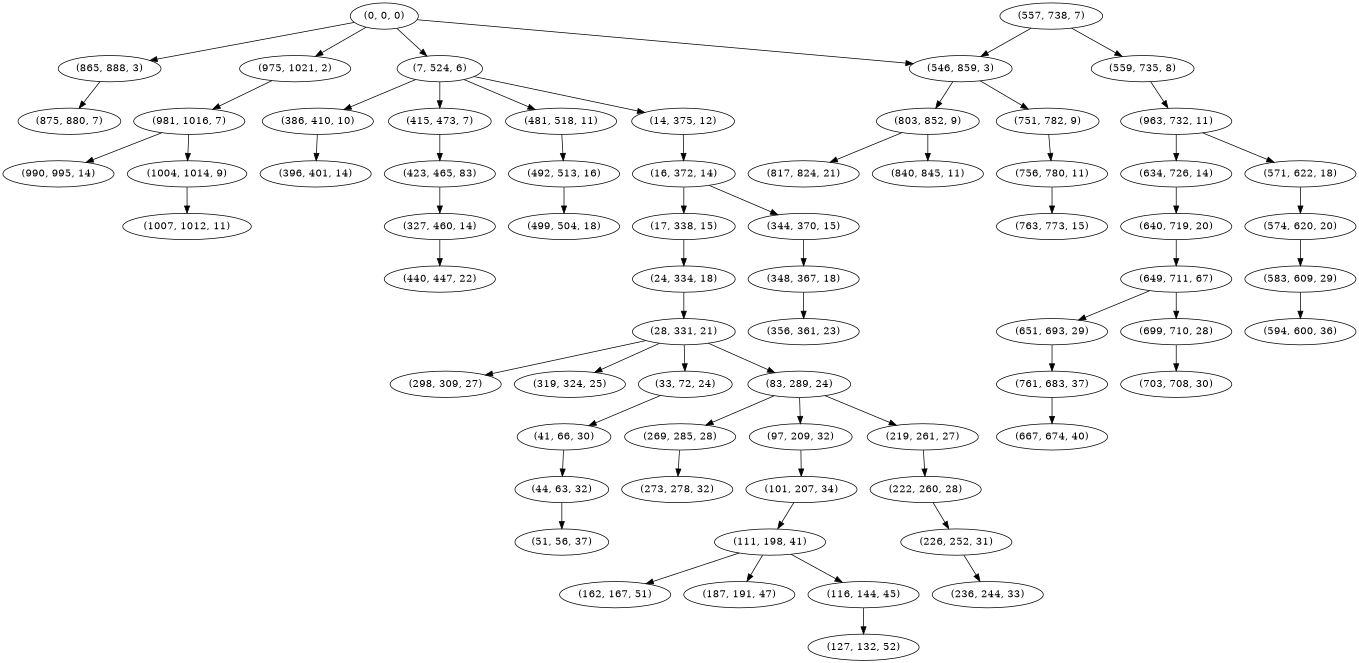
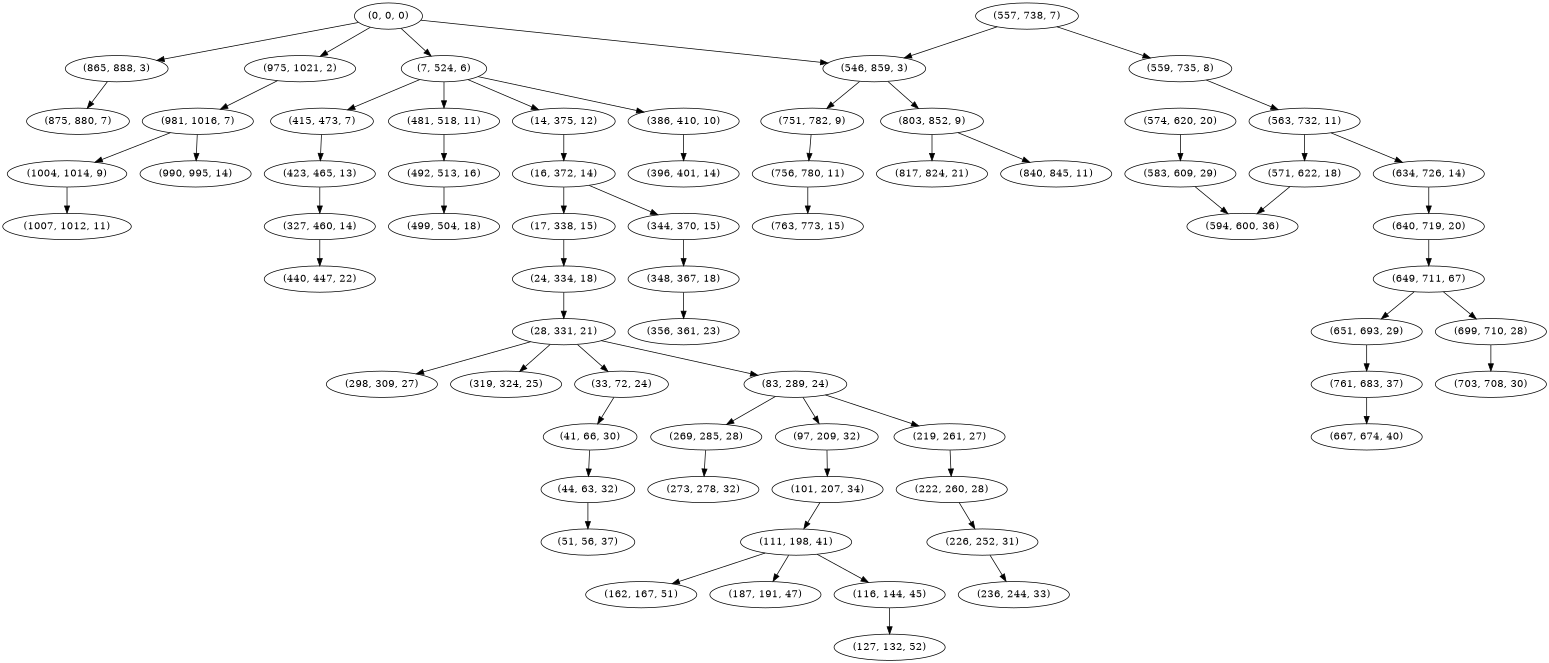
(1176, 121) -> (1305, 121)
(440, 174) -> (320, 174)
(1300, 197) -> (1276, 198)
